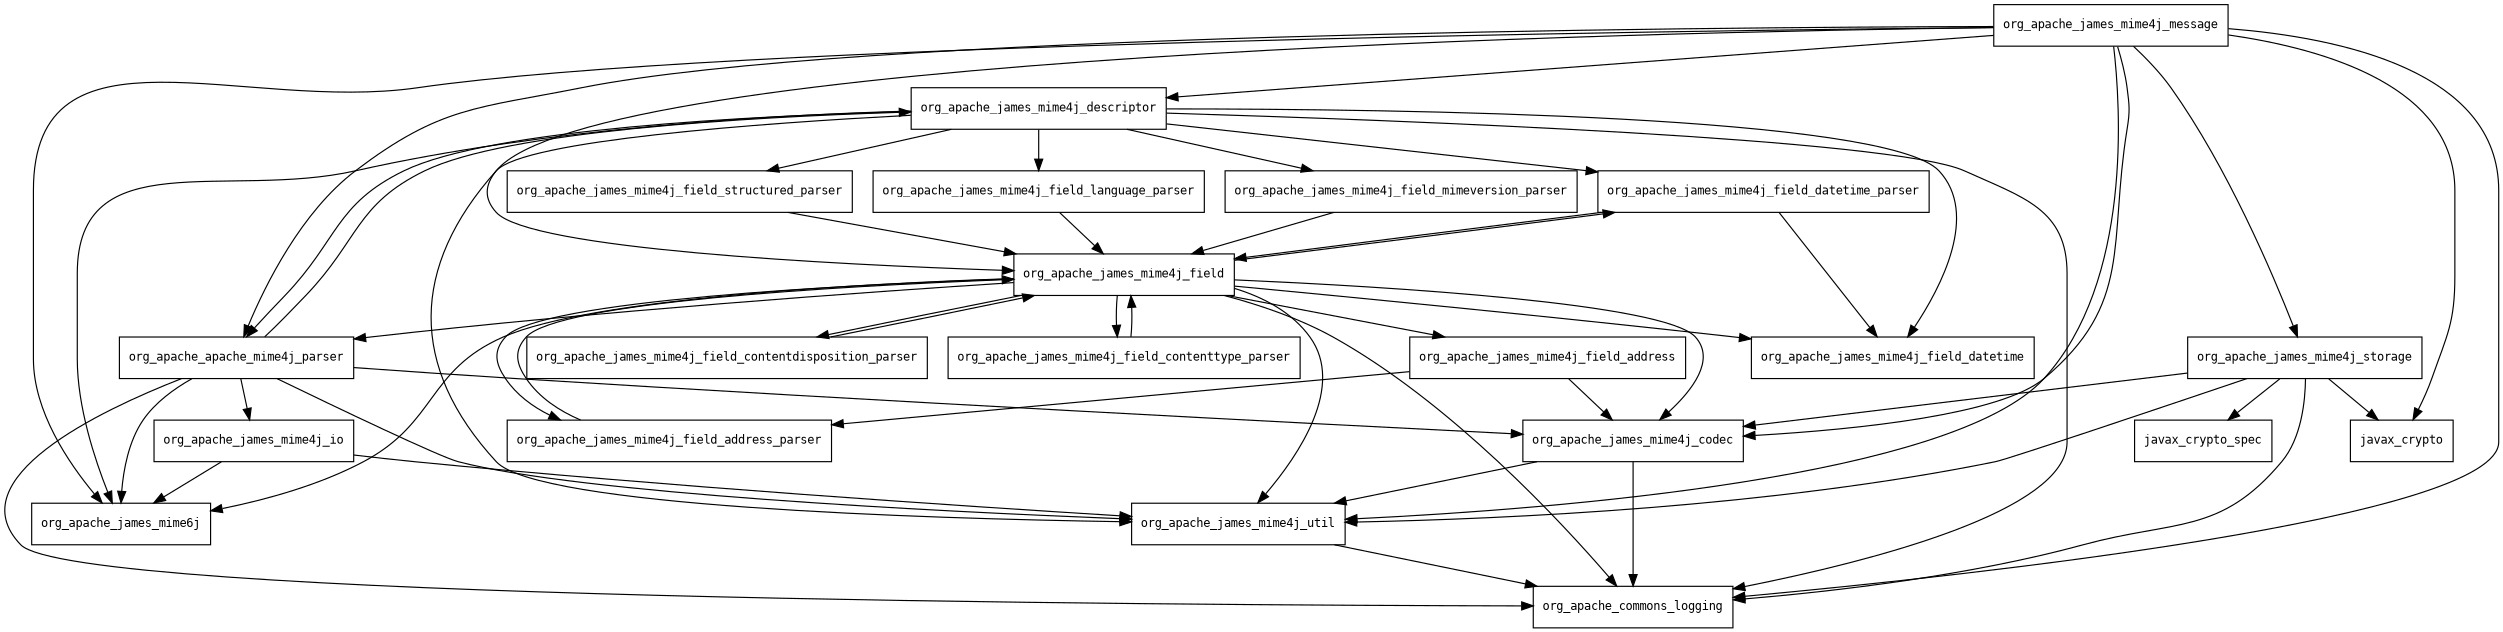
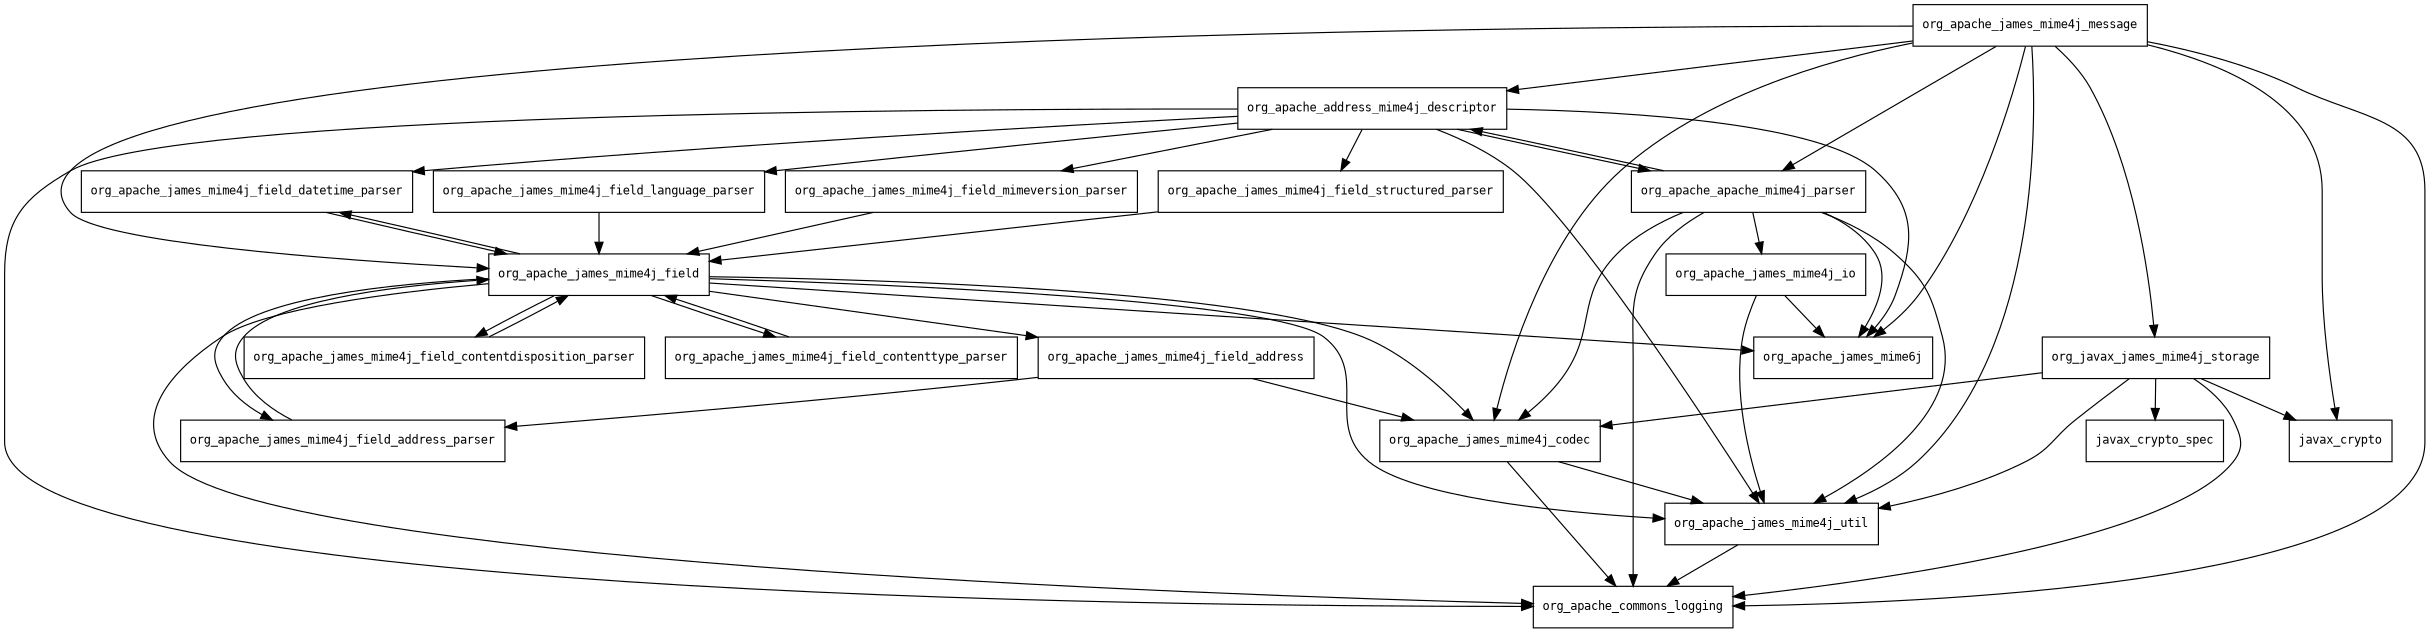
(1039, 108) -> (1372, 108)
(787, 299) -> none
(1893, 358) -> none
(2305, 358) -> (2156, 358)
